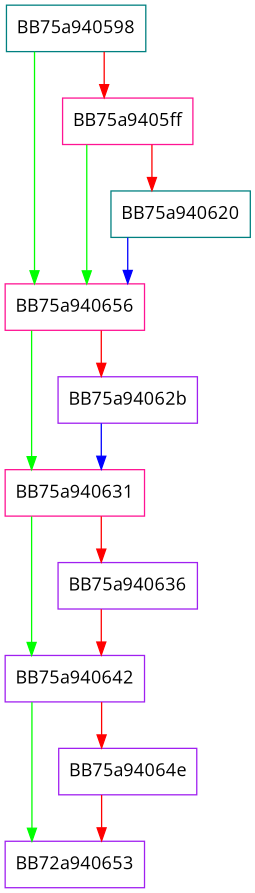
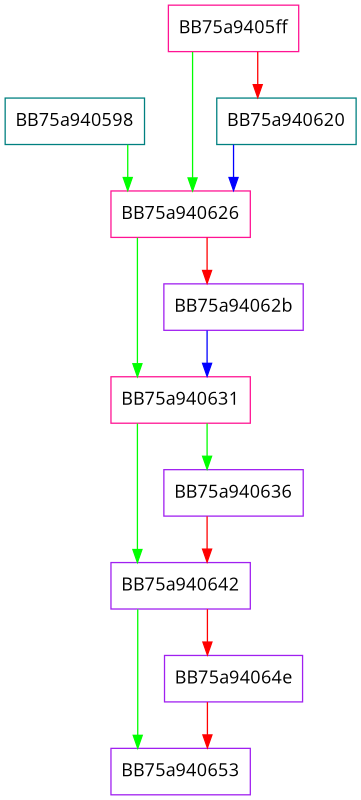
(104, 68) -> none
(75, 307) -> (181, 214)
(101, 533) -> (207, 440)
(75, 864) -> (181, 772)
